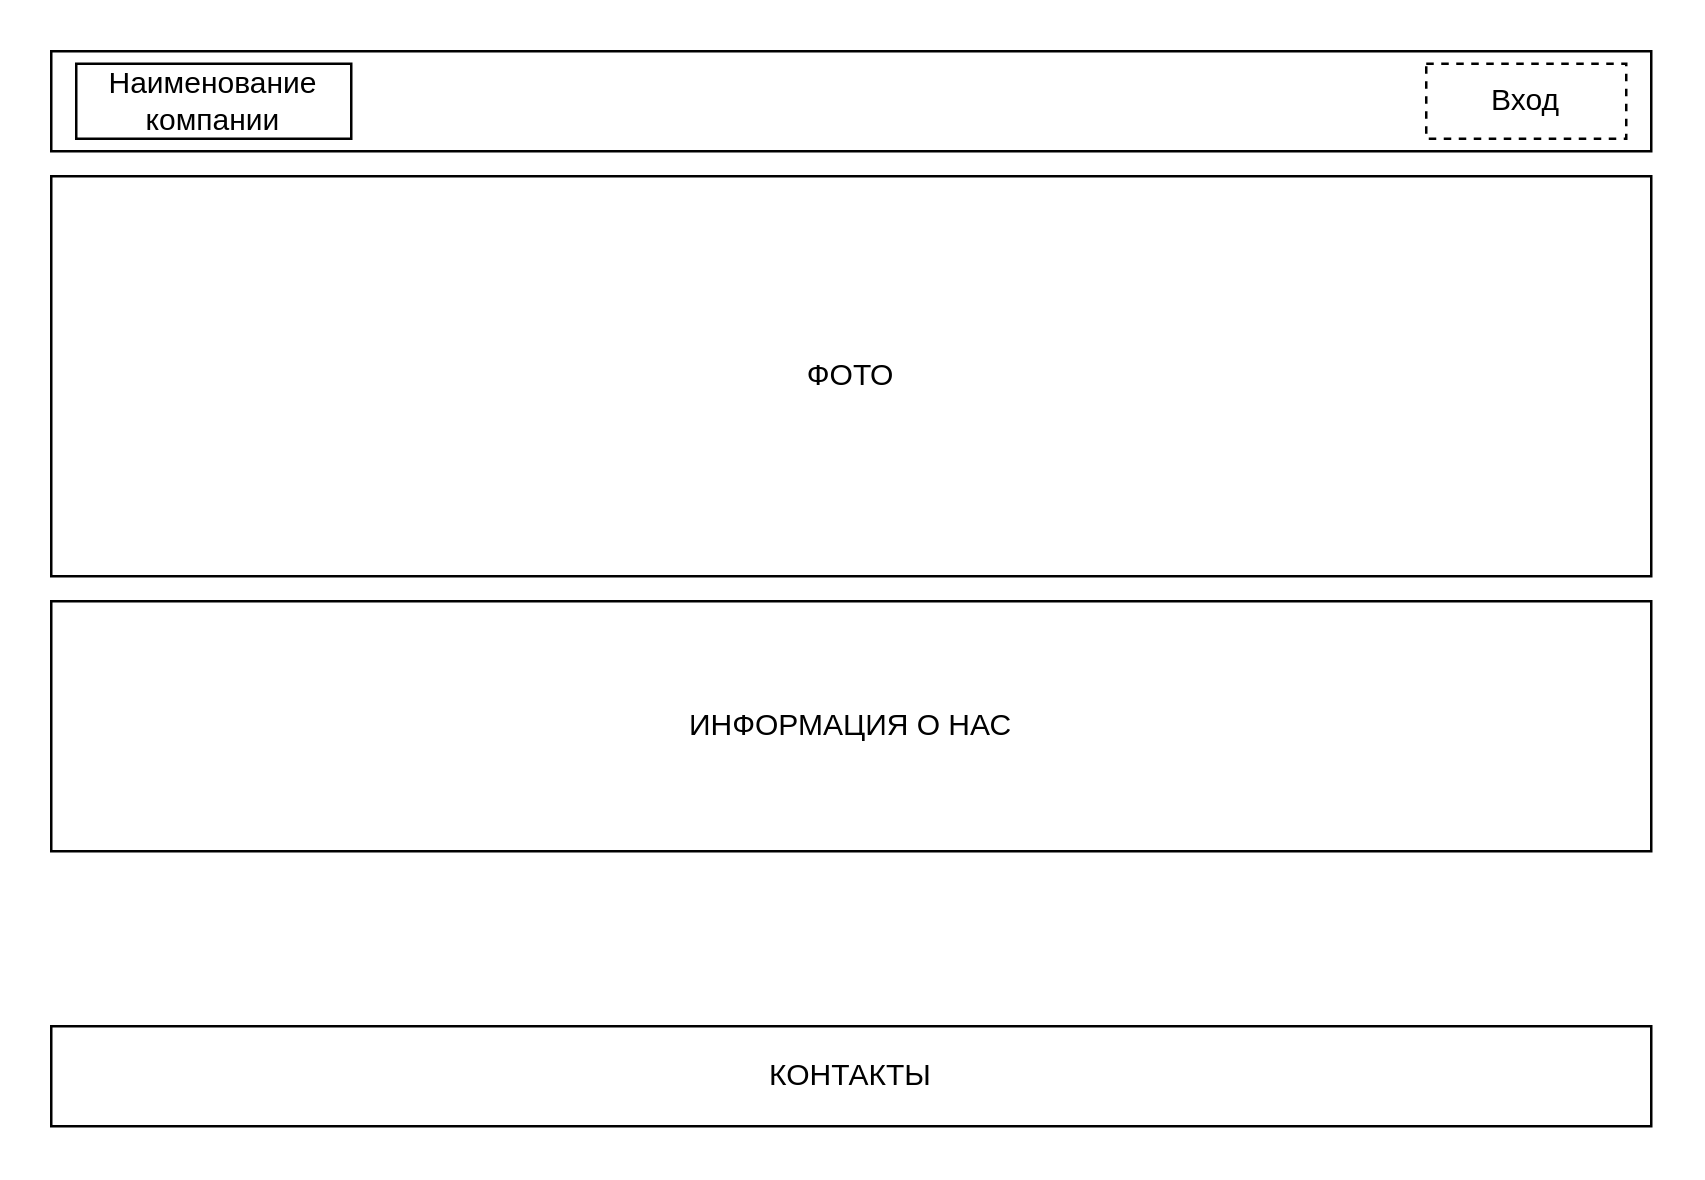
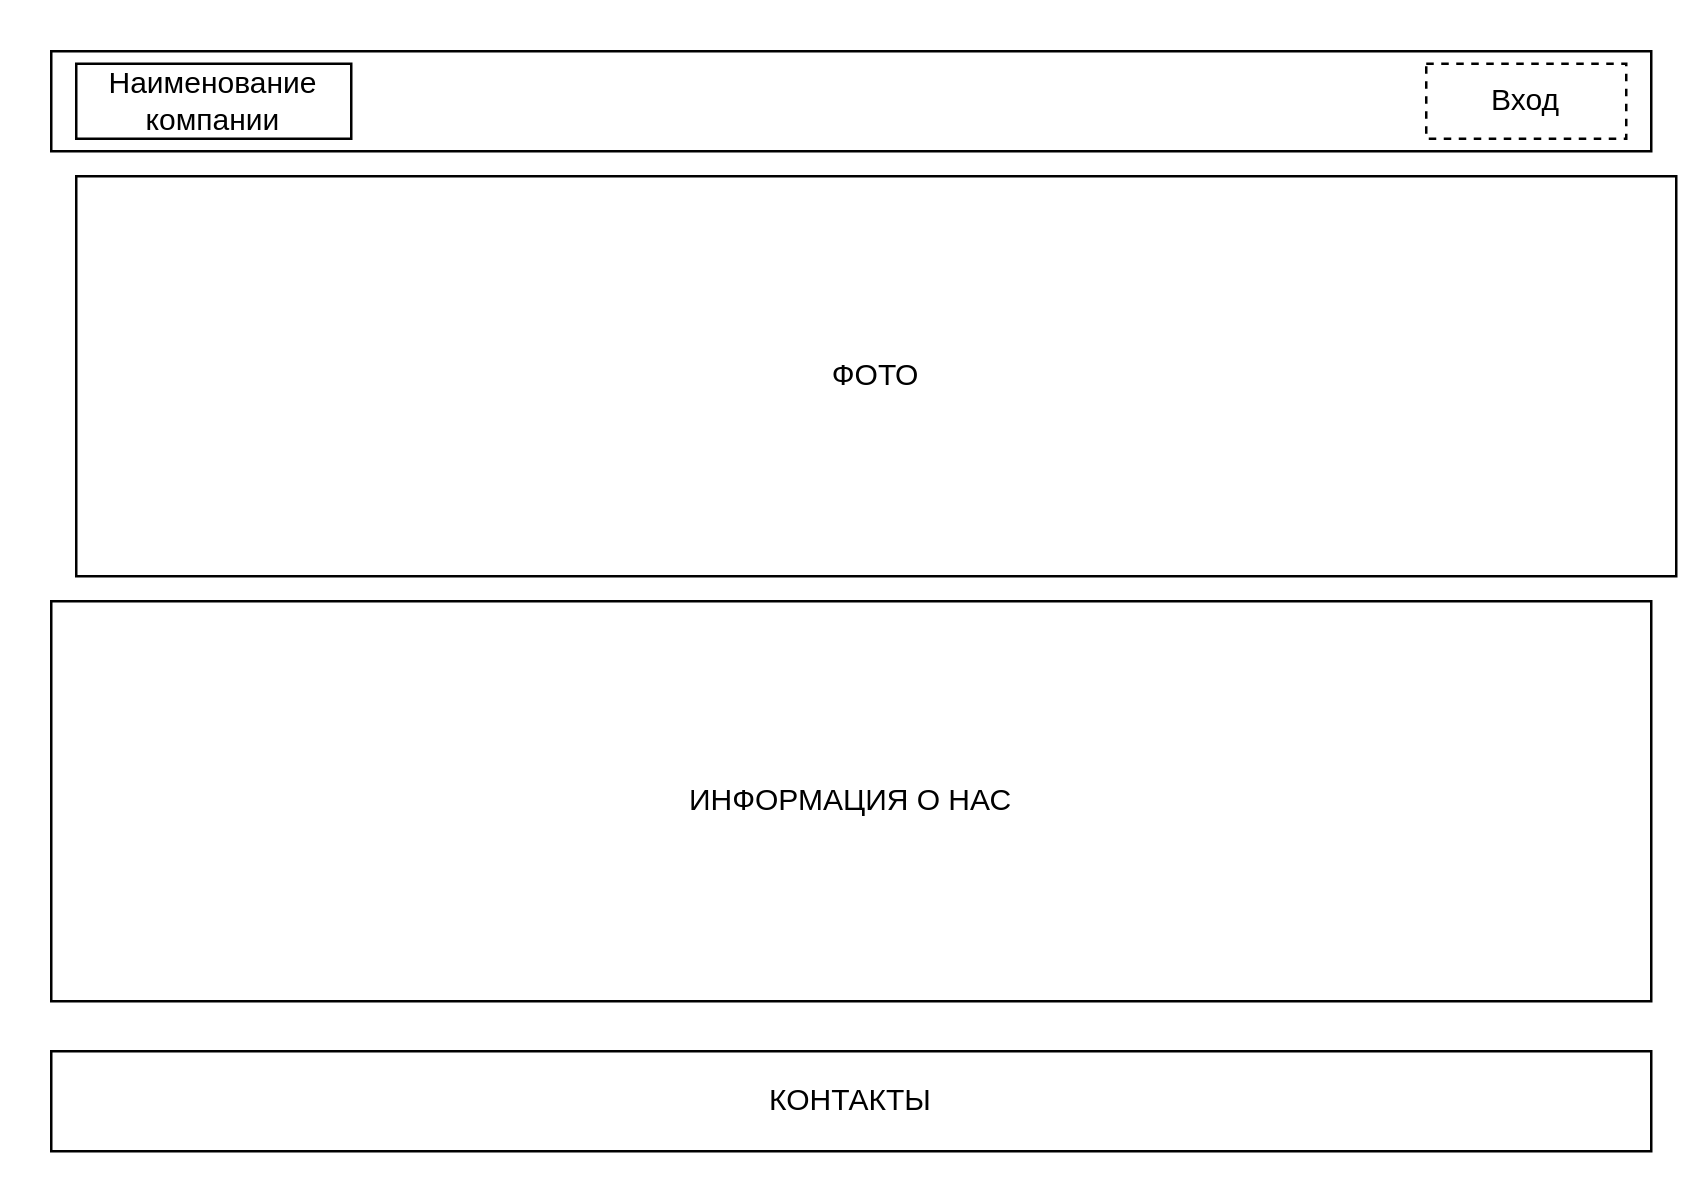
(851, 376) -> (876, 376)
(851, 726) -> (851, 801)
(851, 1076) -> (851, 1101)
